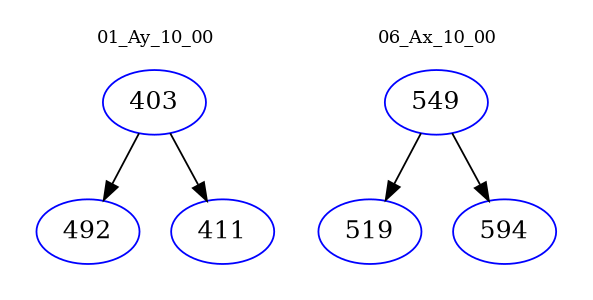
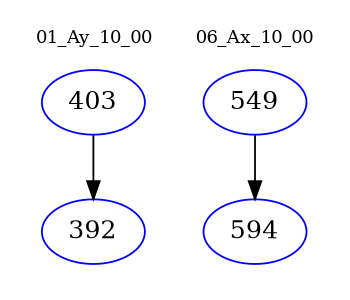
(88, 232) -> (93, 232)
(223, 232) -> none
(370, 232) -> none
